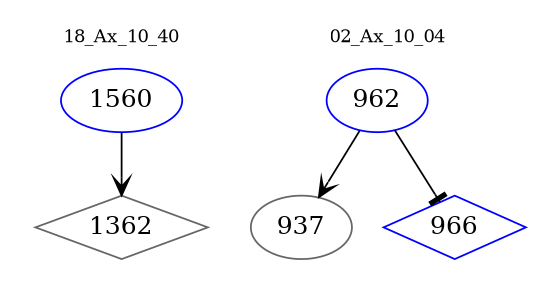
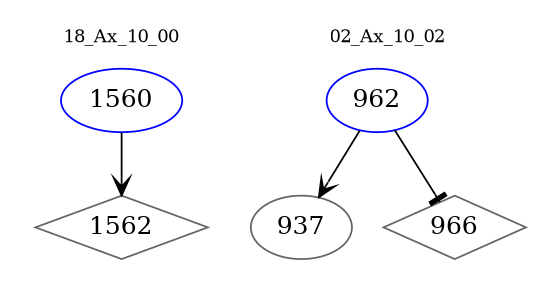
(122, 38) -> (122, 38)
(388, 38) -> (388, 38)
(122, 227) -> (122, 227)
(455, 227) -> (455, 227)
